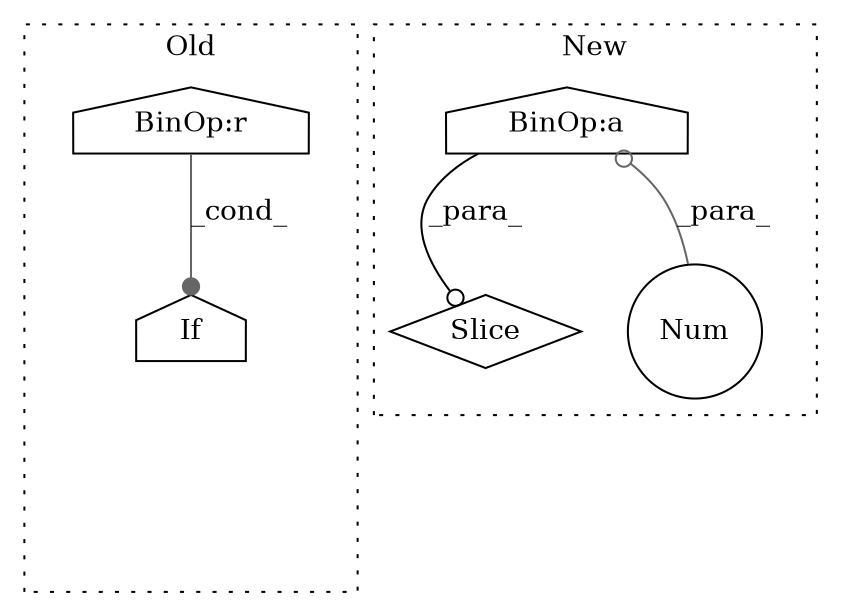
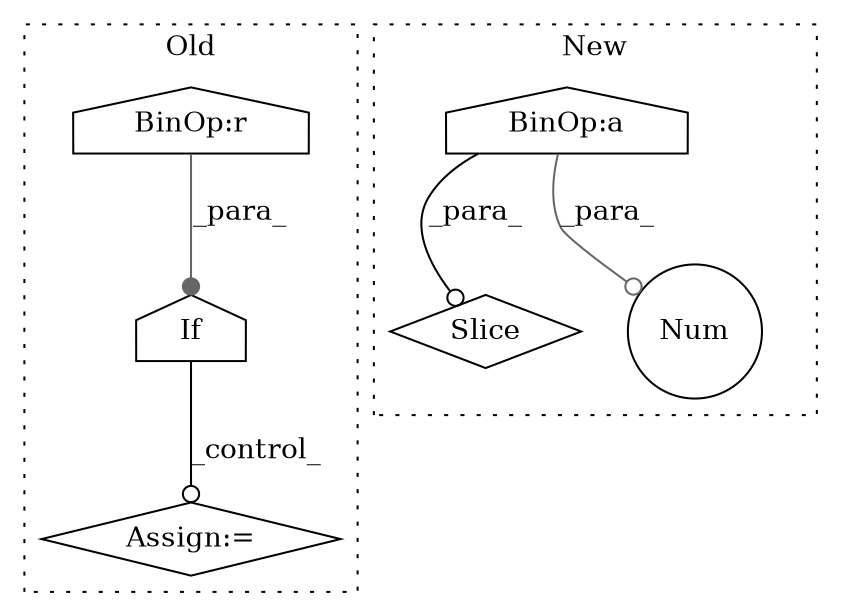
(669, 208) -> (564, 232)
(240, 212) -> (240, 212)
none -> (191, 539)
